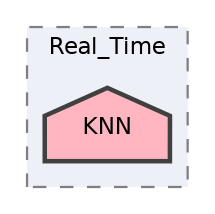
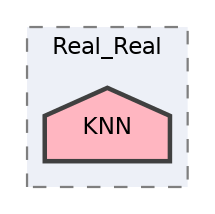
(107, 48) -> (107, 48)
